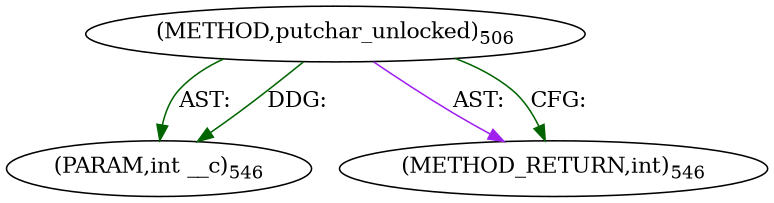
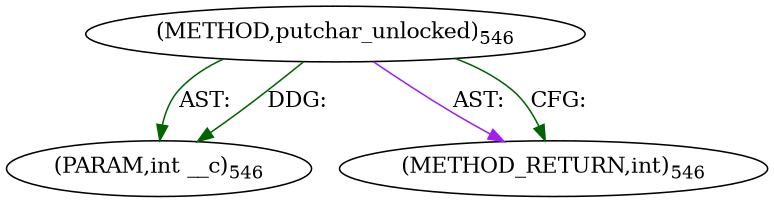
(497, 32) -> (497, 32)
